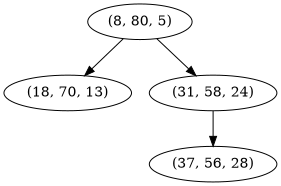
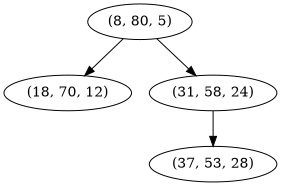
(68, 93) -> (68, 93)
(213, 164) -> (213, 164)
